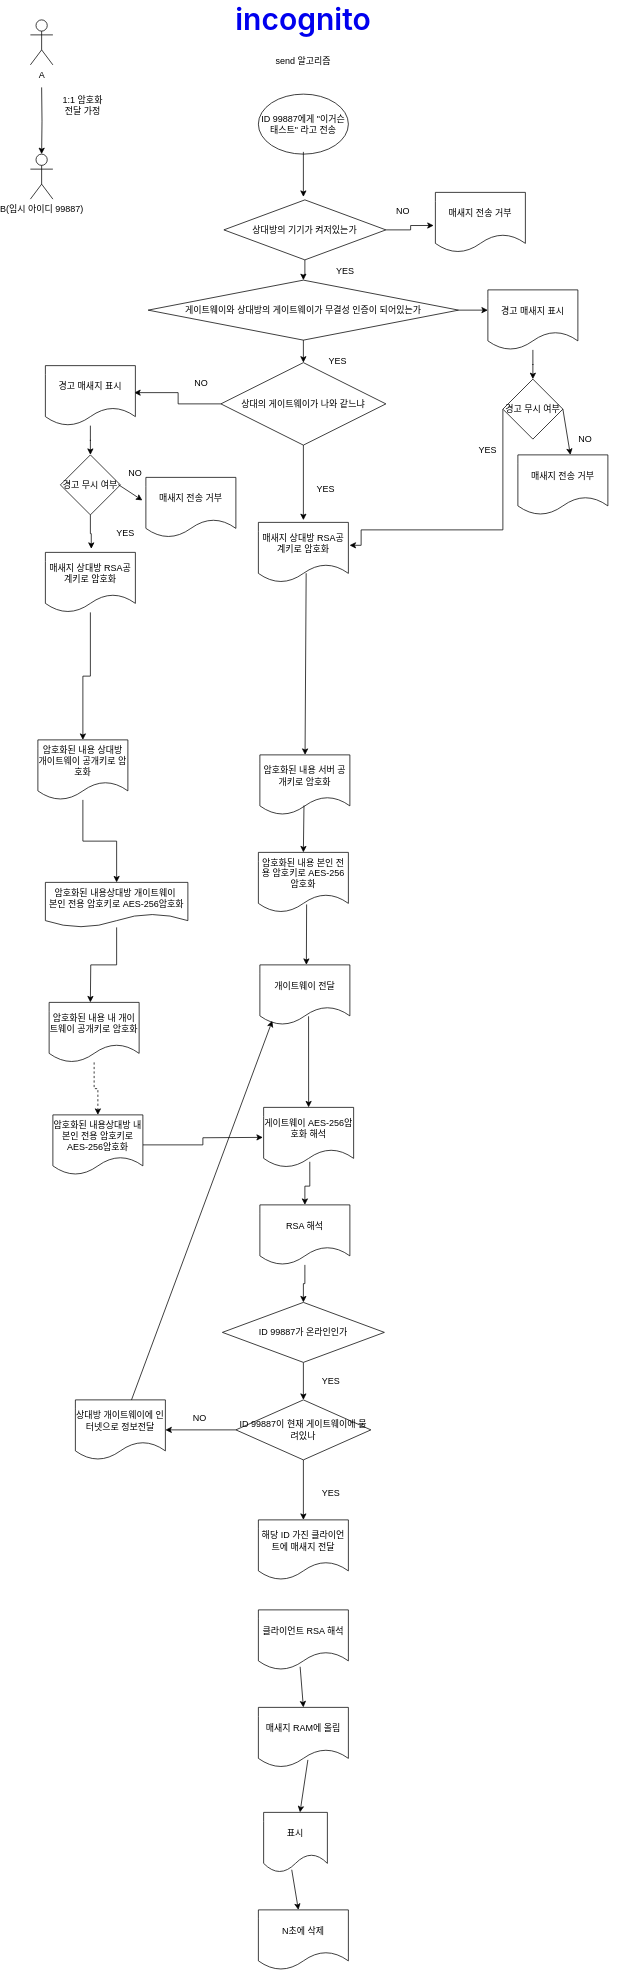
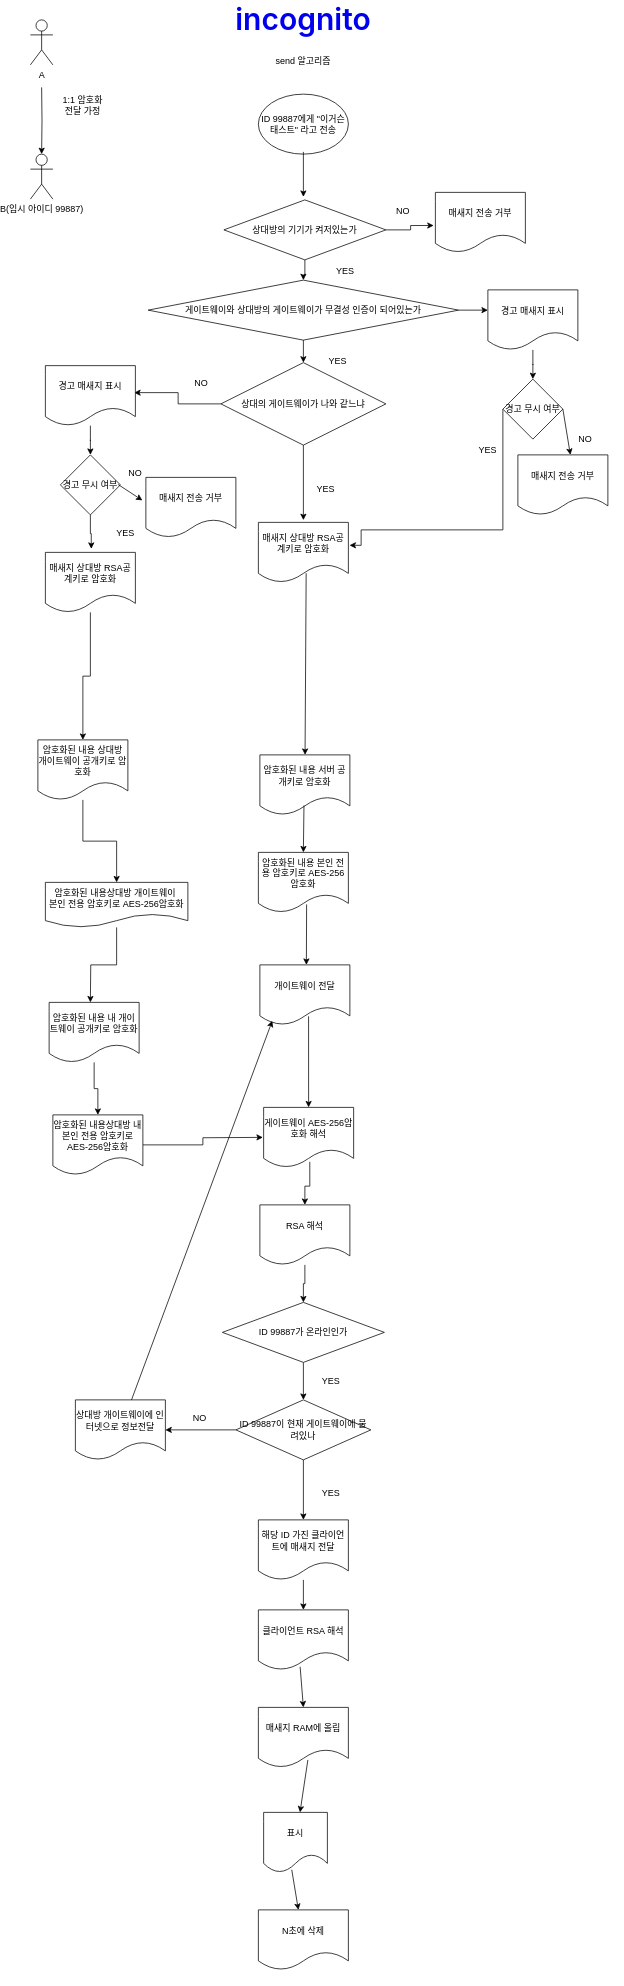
(94, 1088) -> (94, 1088)
none -> (303, 1592)
